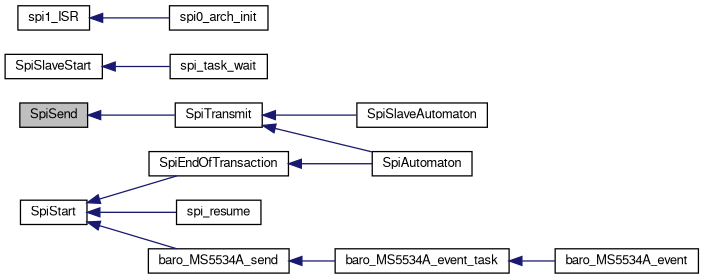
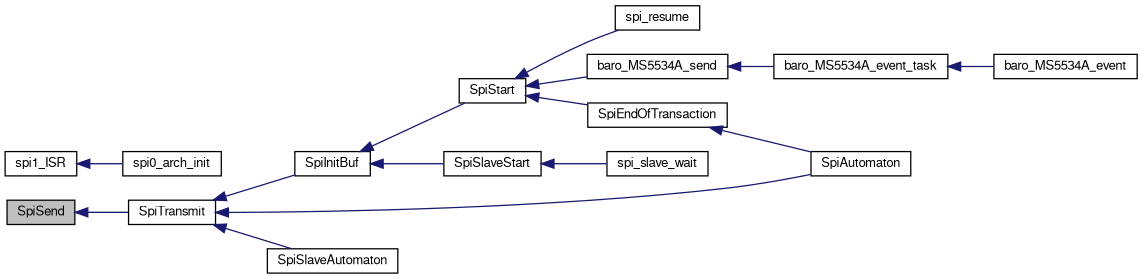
(219, 67) -> (657, 164)
none -> (333, 164)
